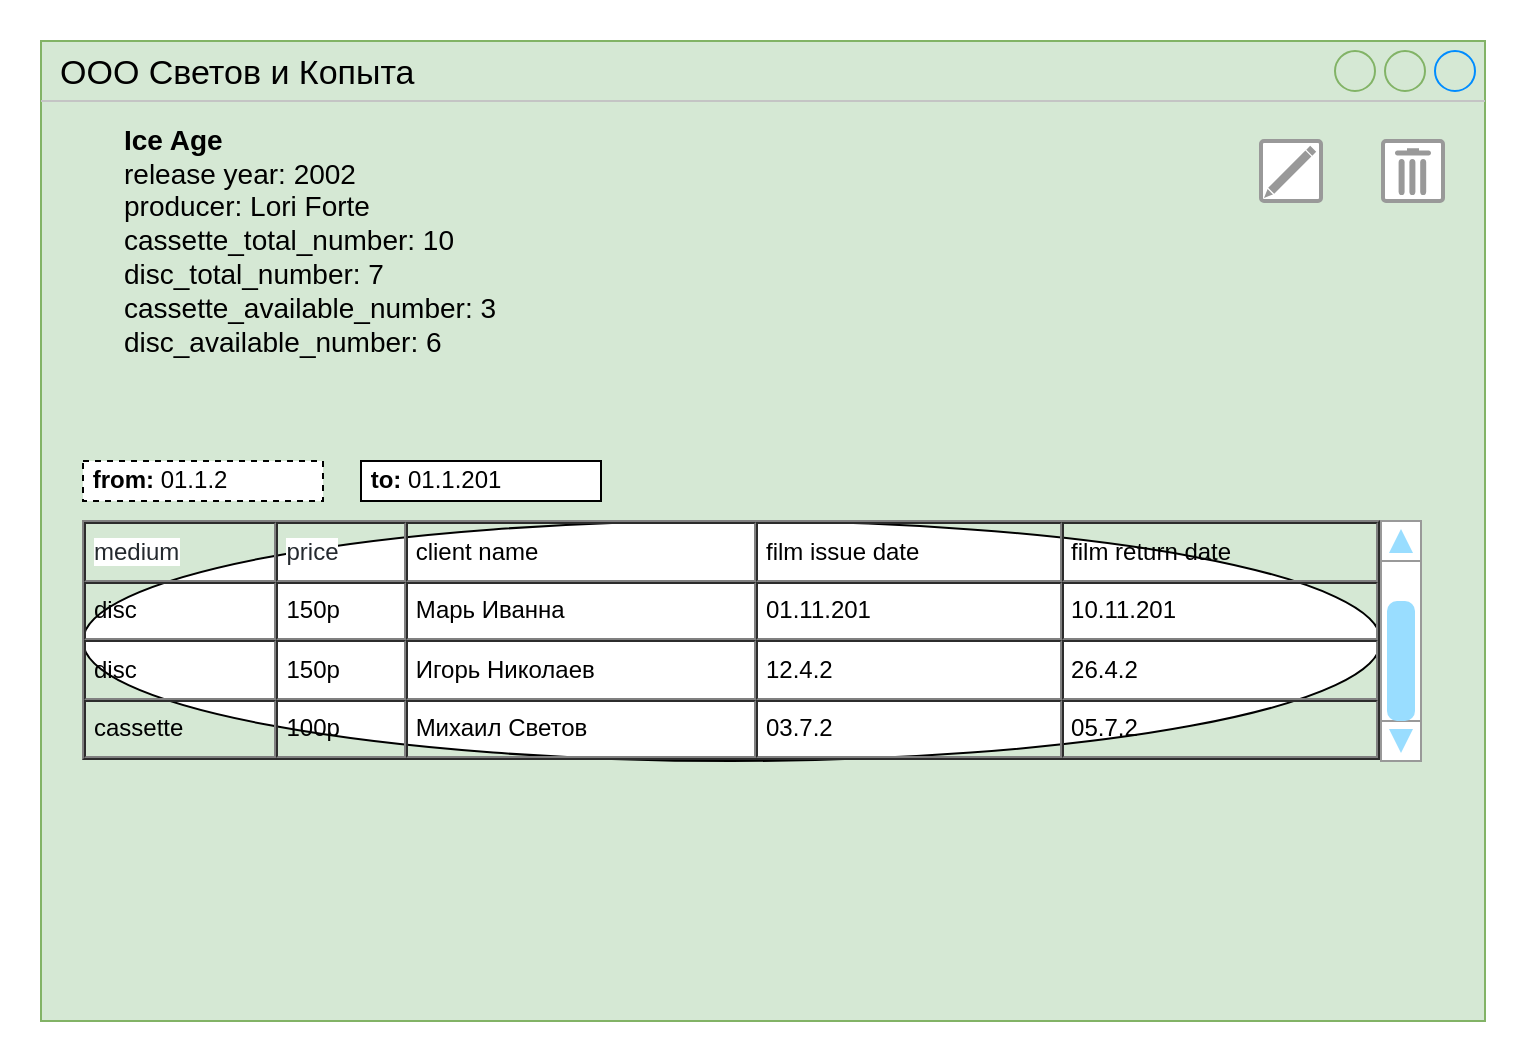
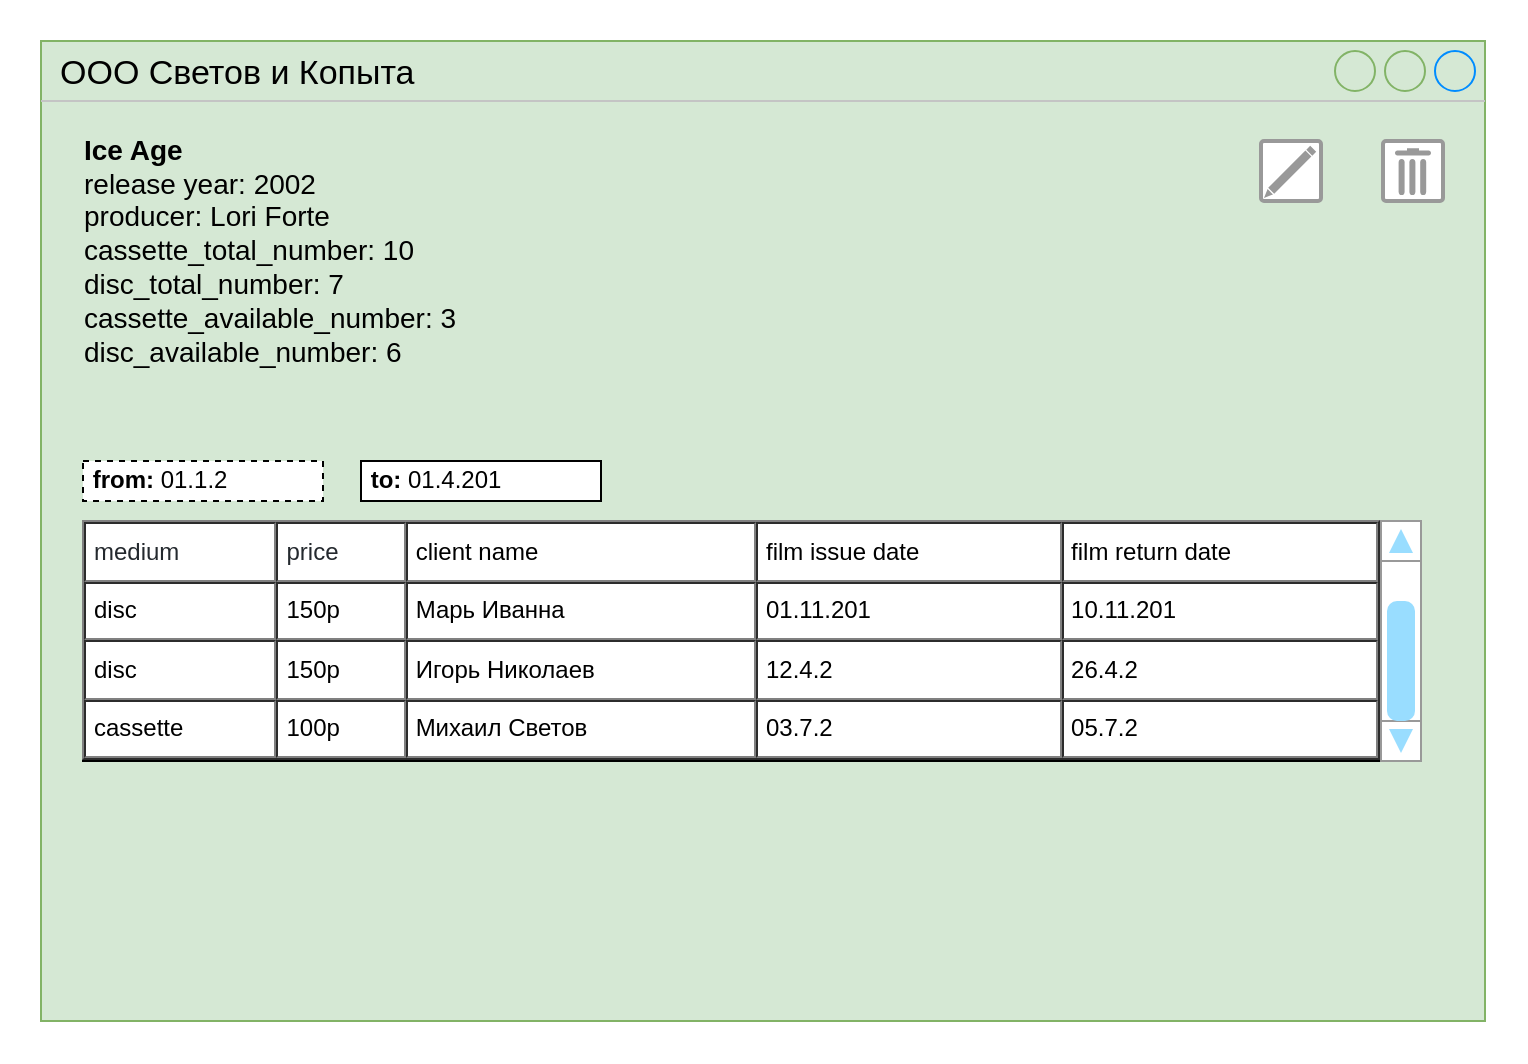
(341, 241) -> (301, 251)
(433, 481) -> (433, 481)
(732, 641) -> (732, 641)
